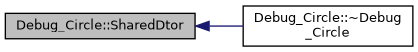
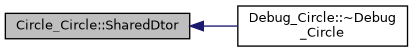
(100, 26) -> (98, 26)
